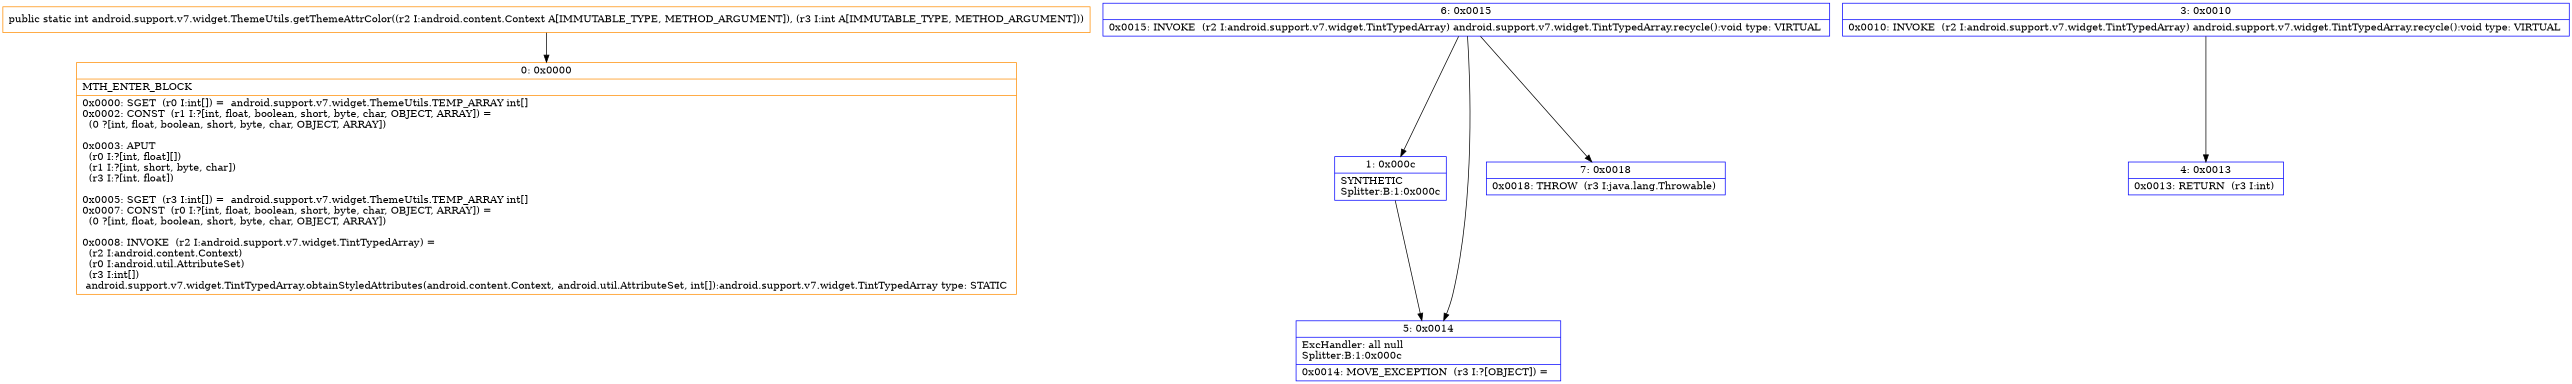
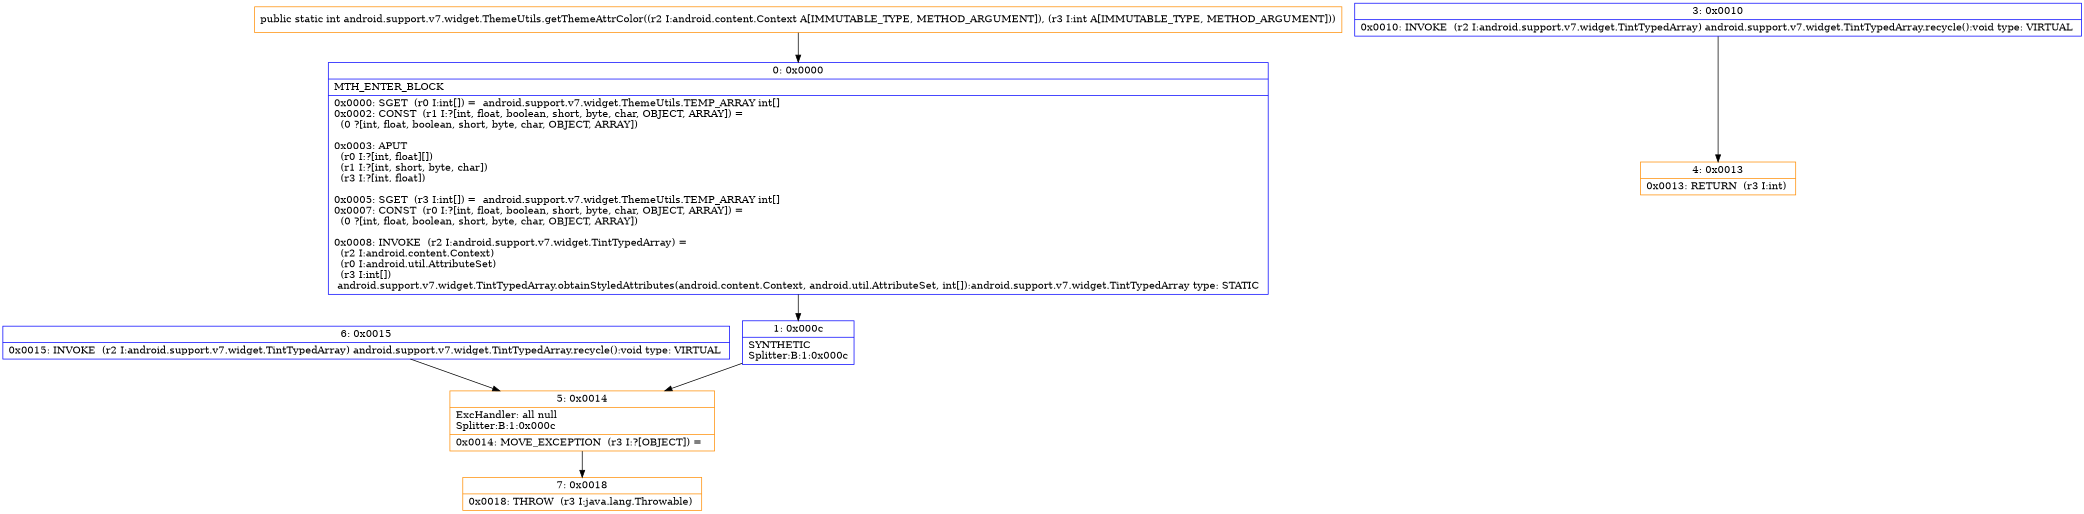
(1431, 93) -> (798, 304)
(1534, 96) -> (582, 461)
(546, 178) -> (798, 178)
(1606, 178) -> (582, 494)
(2206, 178) -> (1718, 178)
(1428, 351) -> (582, 421)
